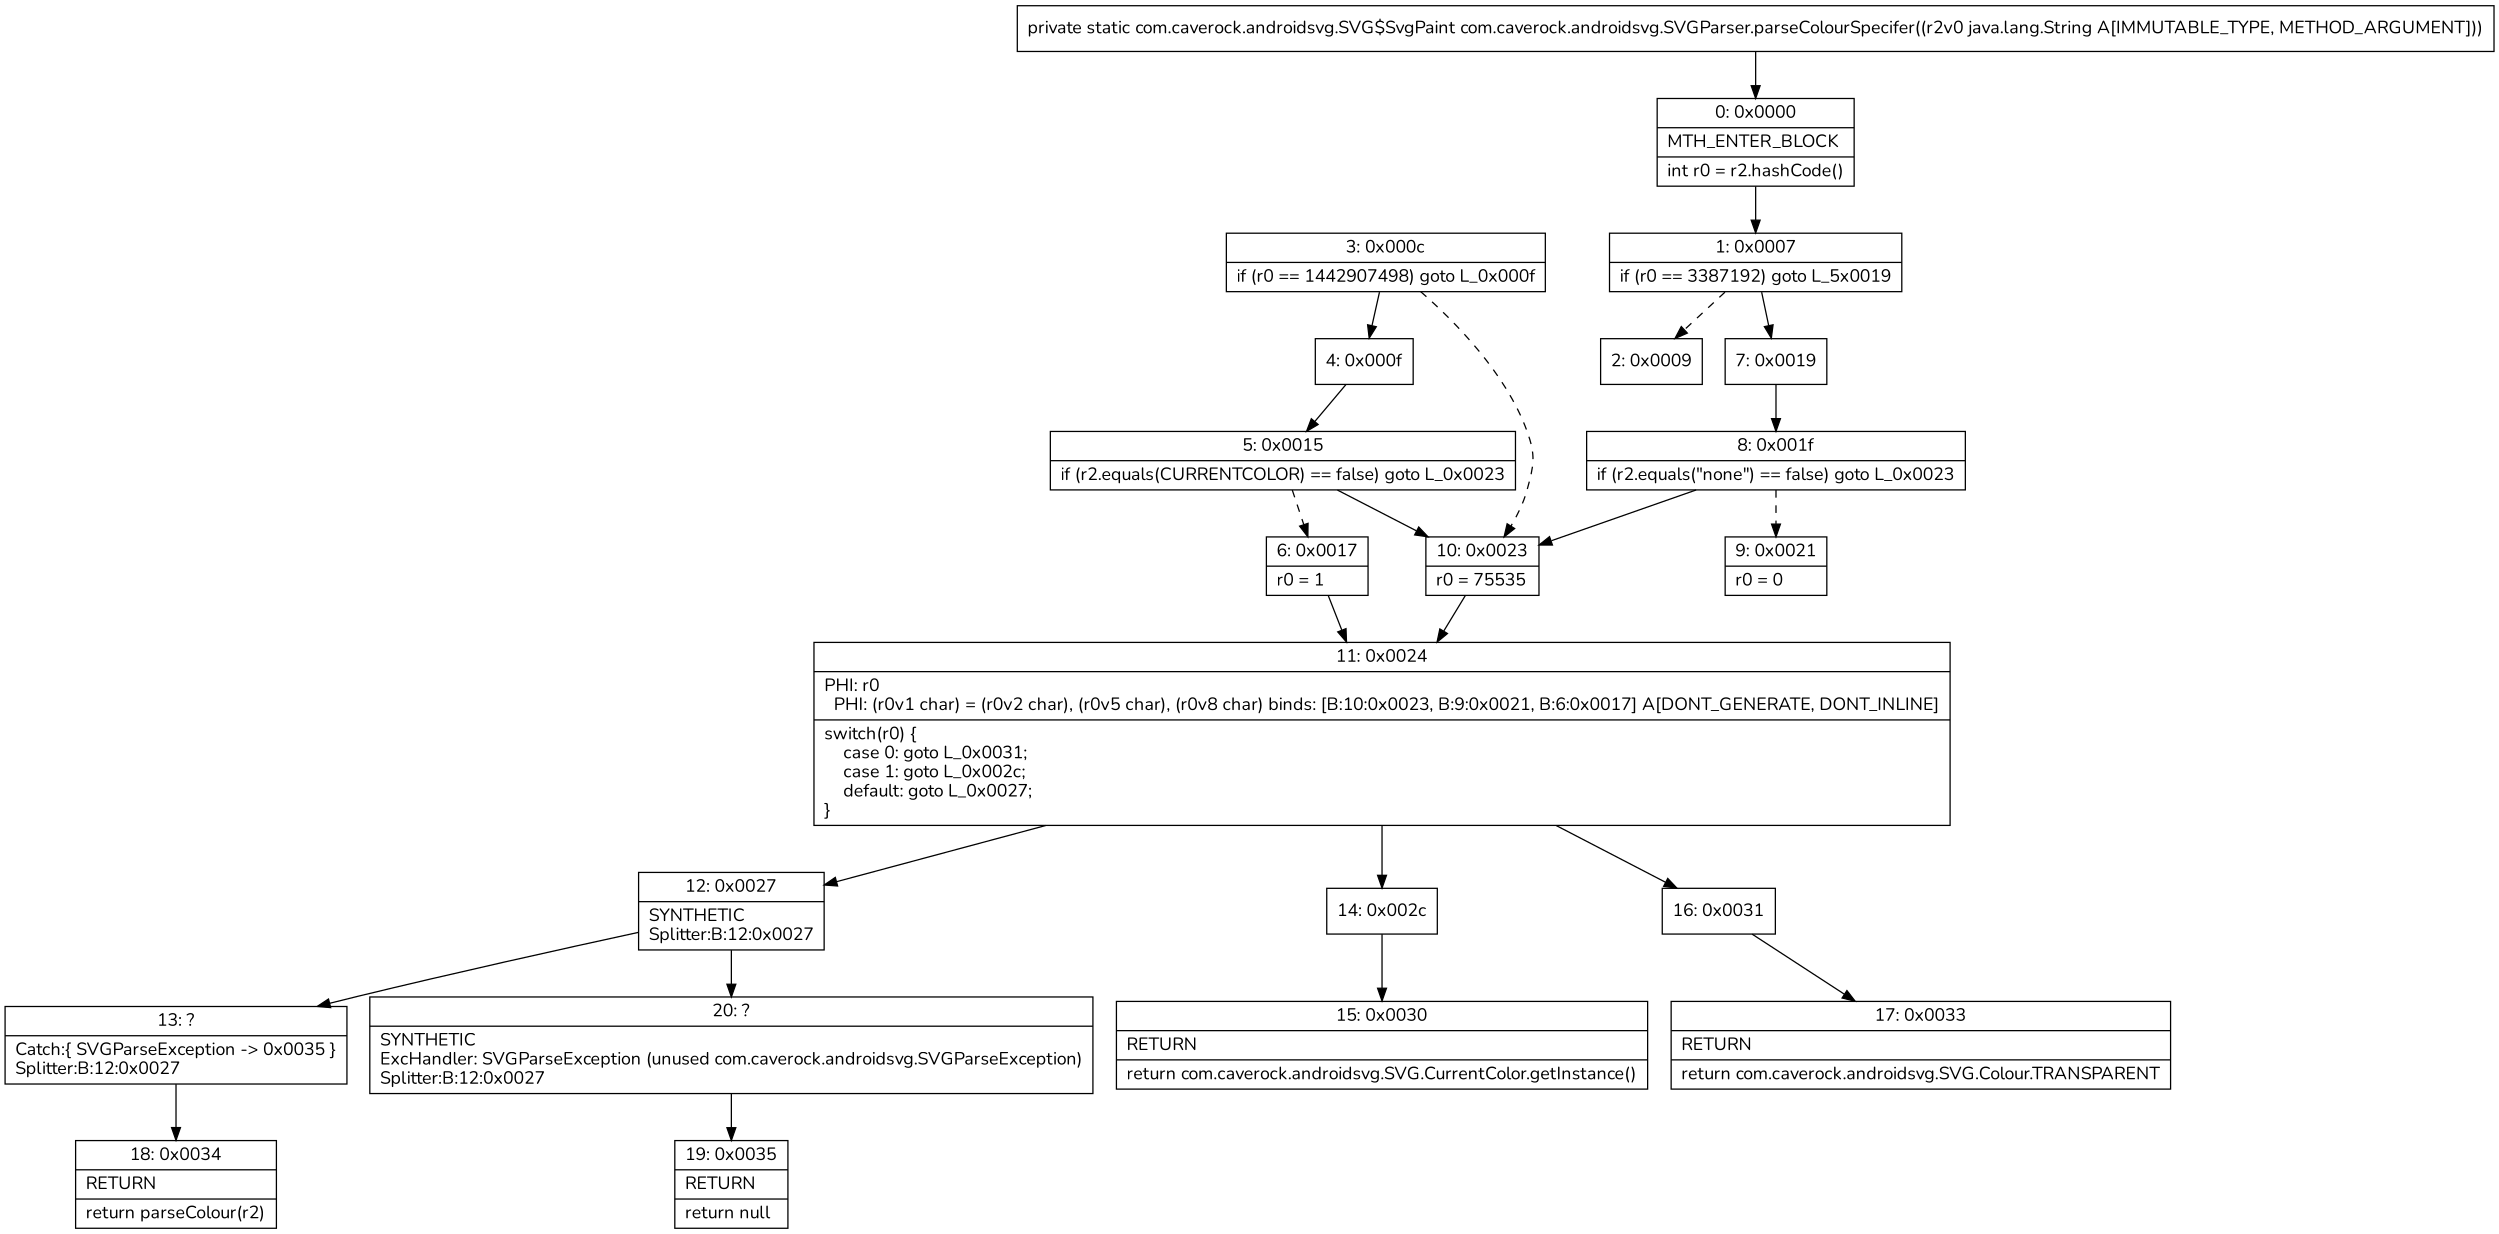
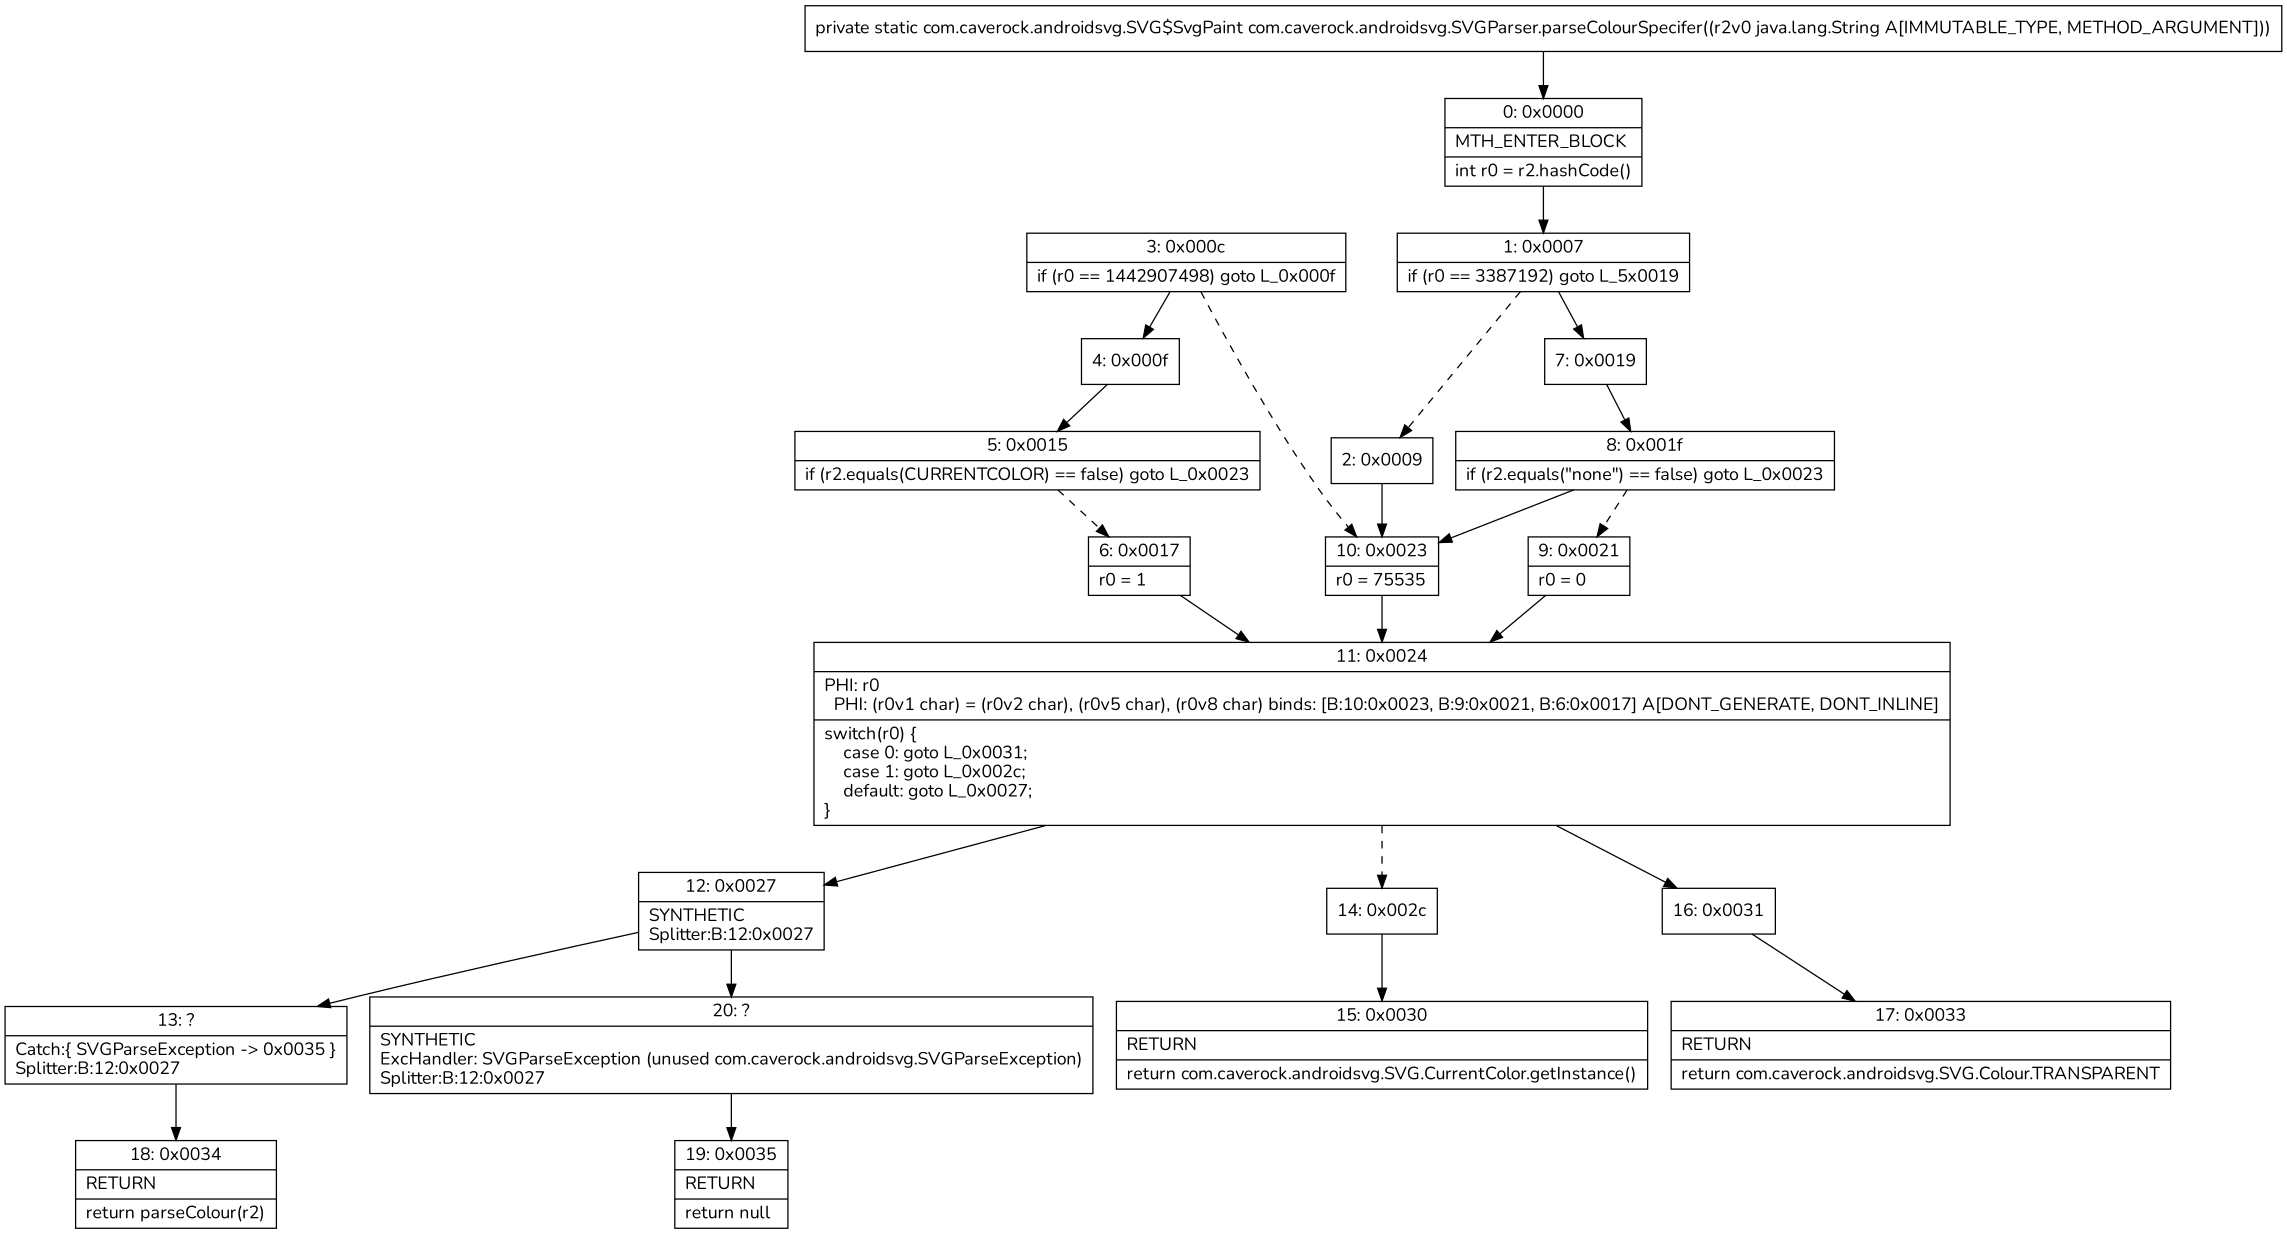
(1377, 510) -> (1382, 504)
none -> (1523, 615)
(1382, 850) -> (1382, 850)
